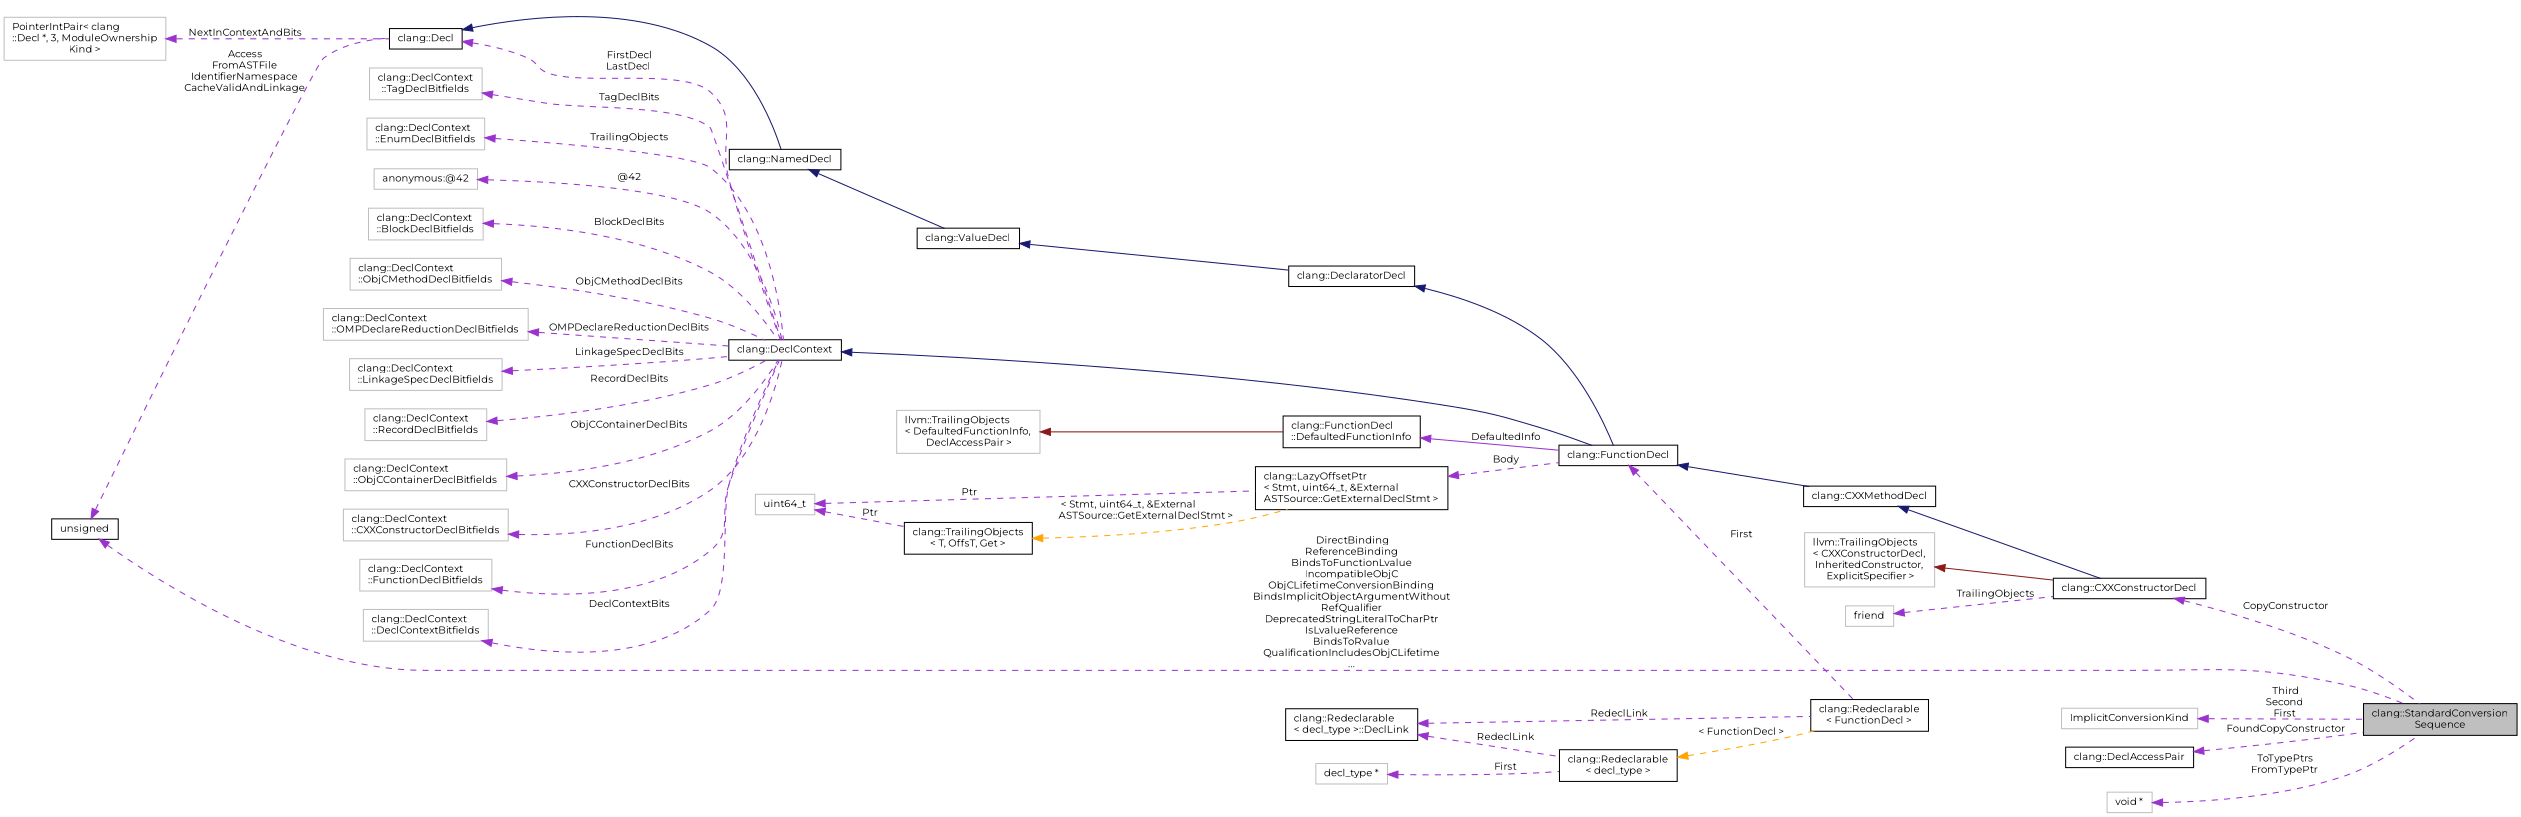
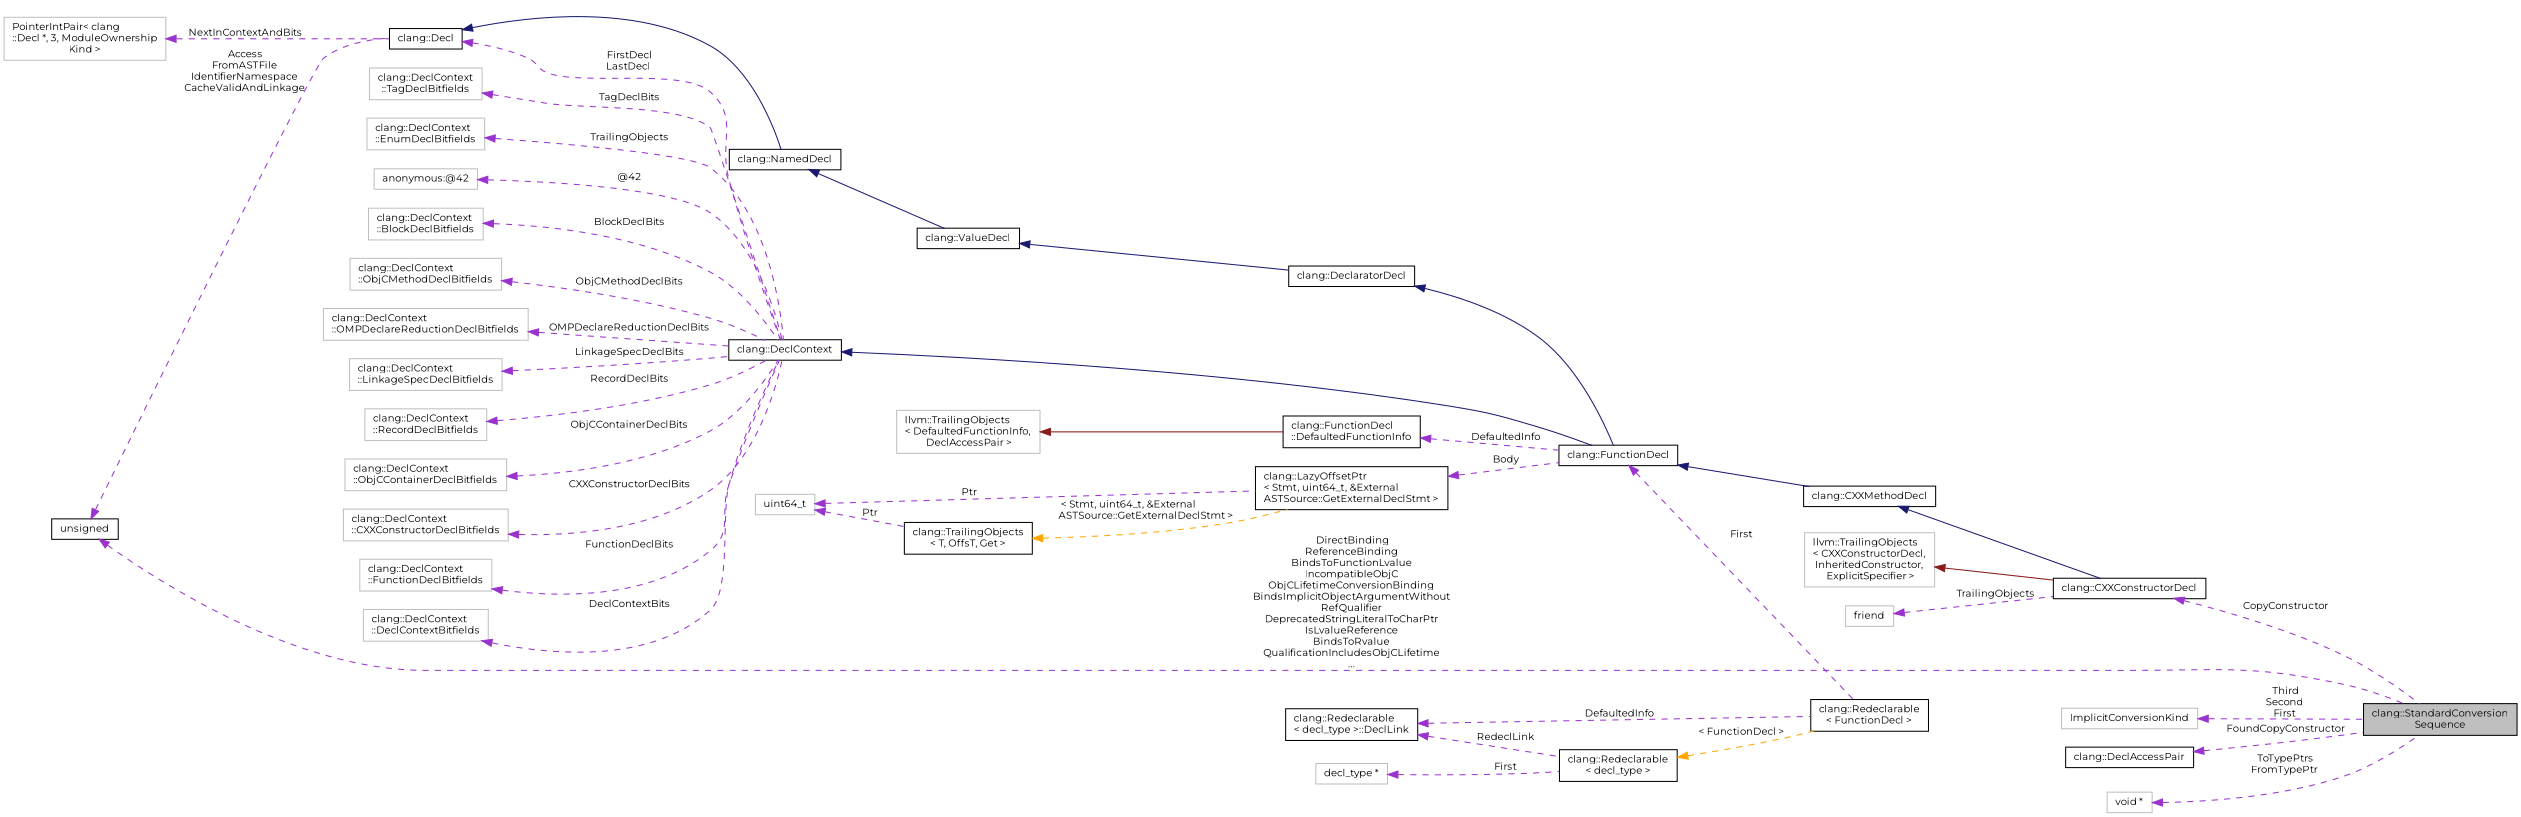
(1495, 444) -> (1495, 444)
(1618, 714) -> (1618, 714)
